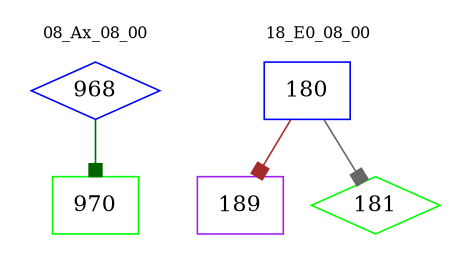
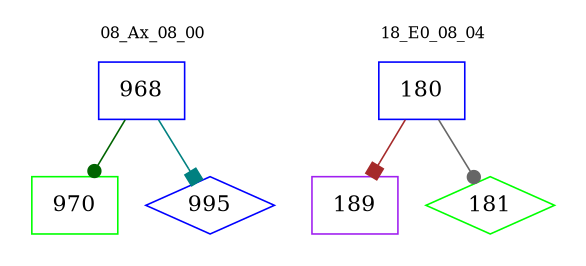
(318, 34) -> (433, 34)
(96, 91) -> (142, 91)
(96, 140) -> (111, 143)
(339, 144) -> (454, 146)
none -> (210, 205)
